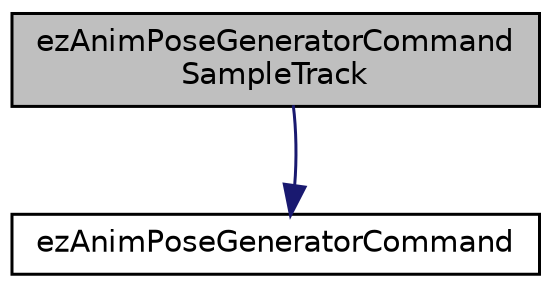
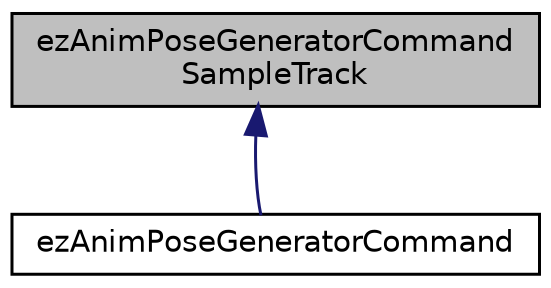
(296, 145) -> (256, 176)
